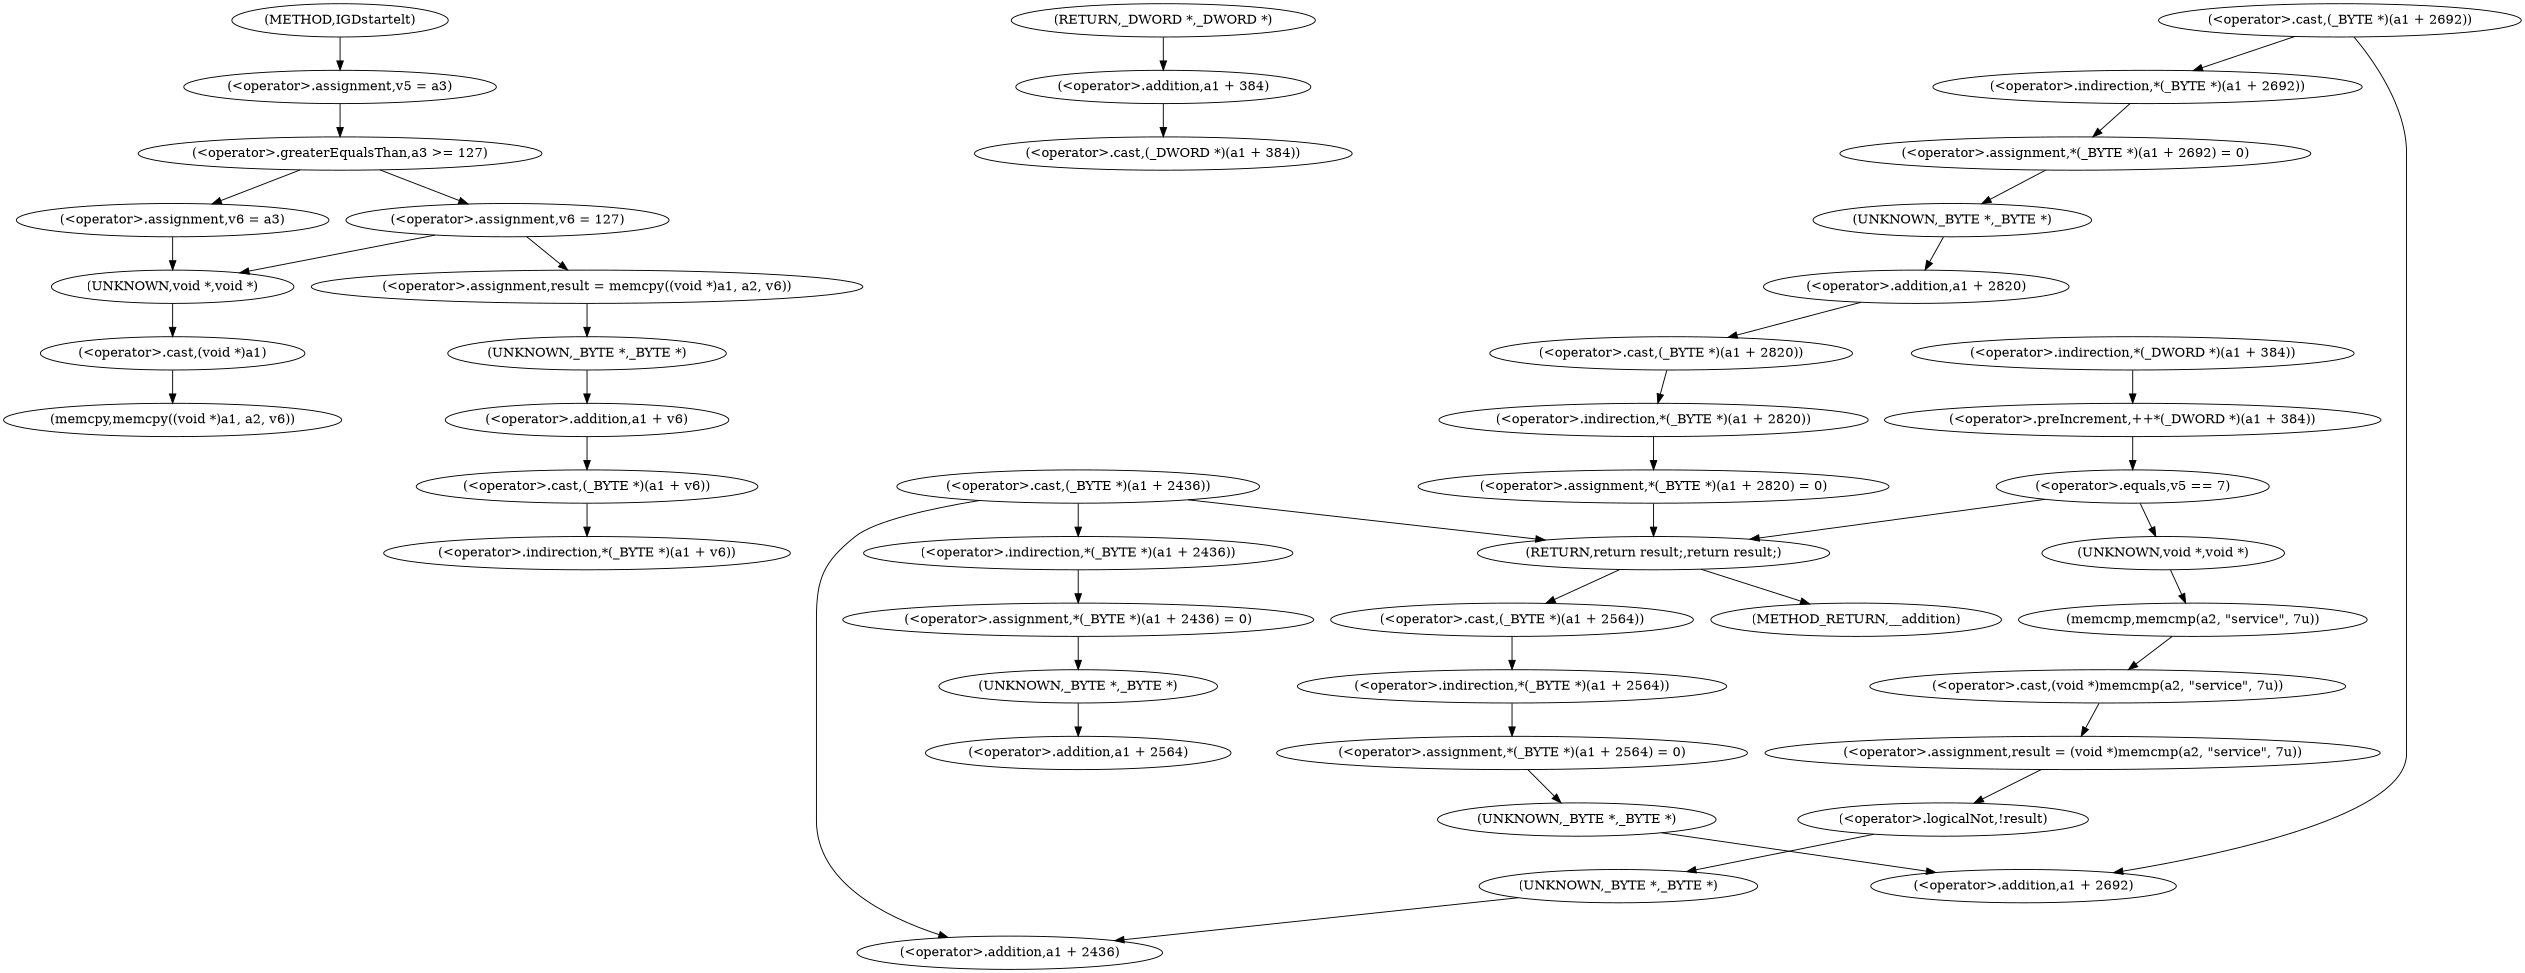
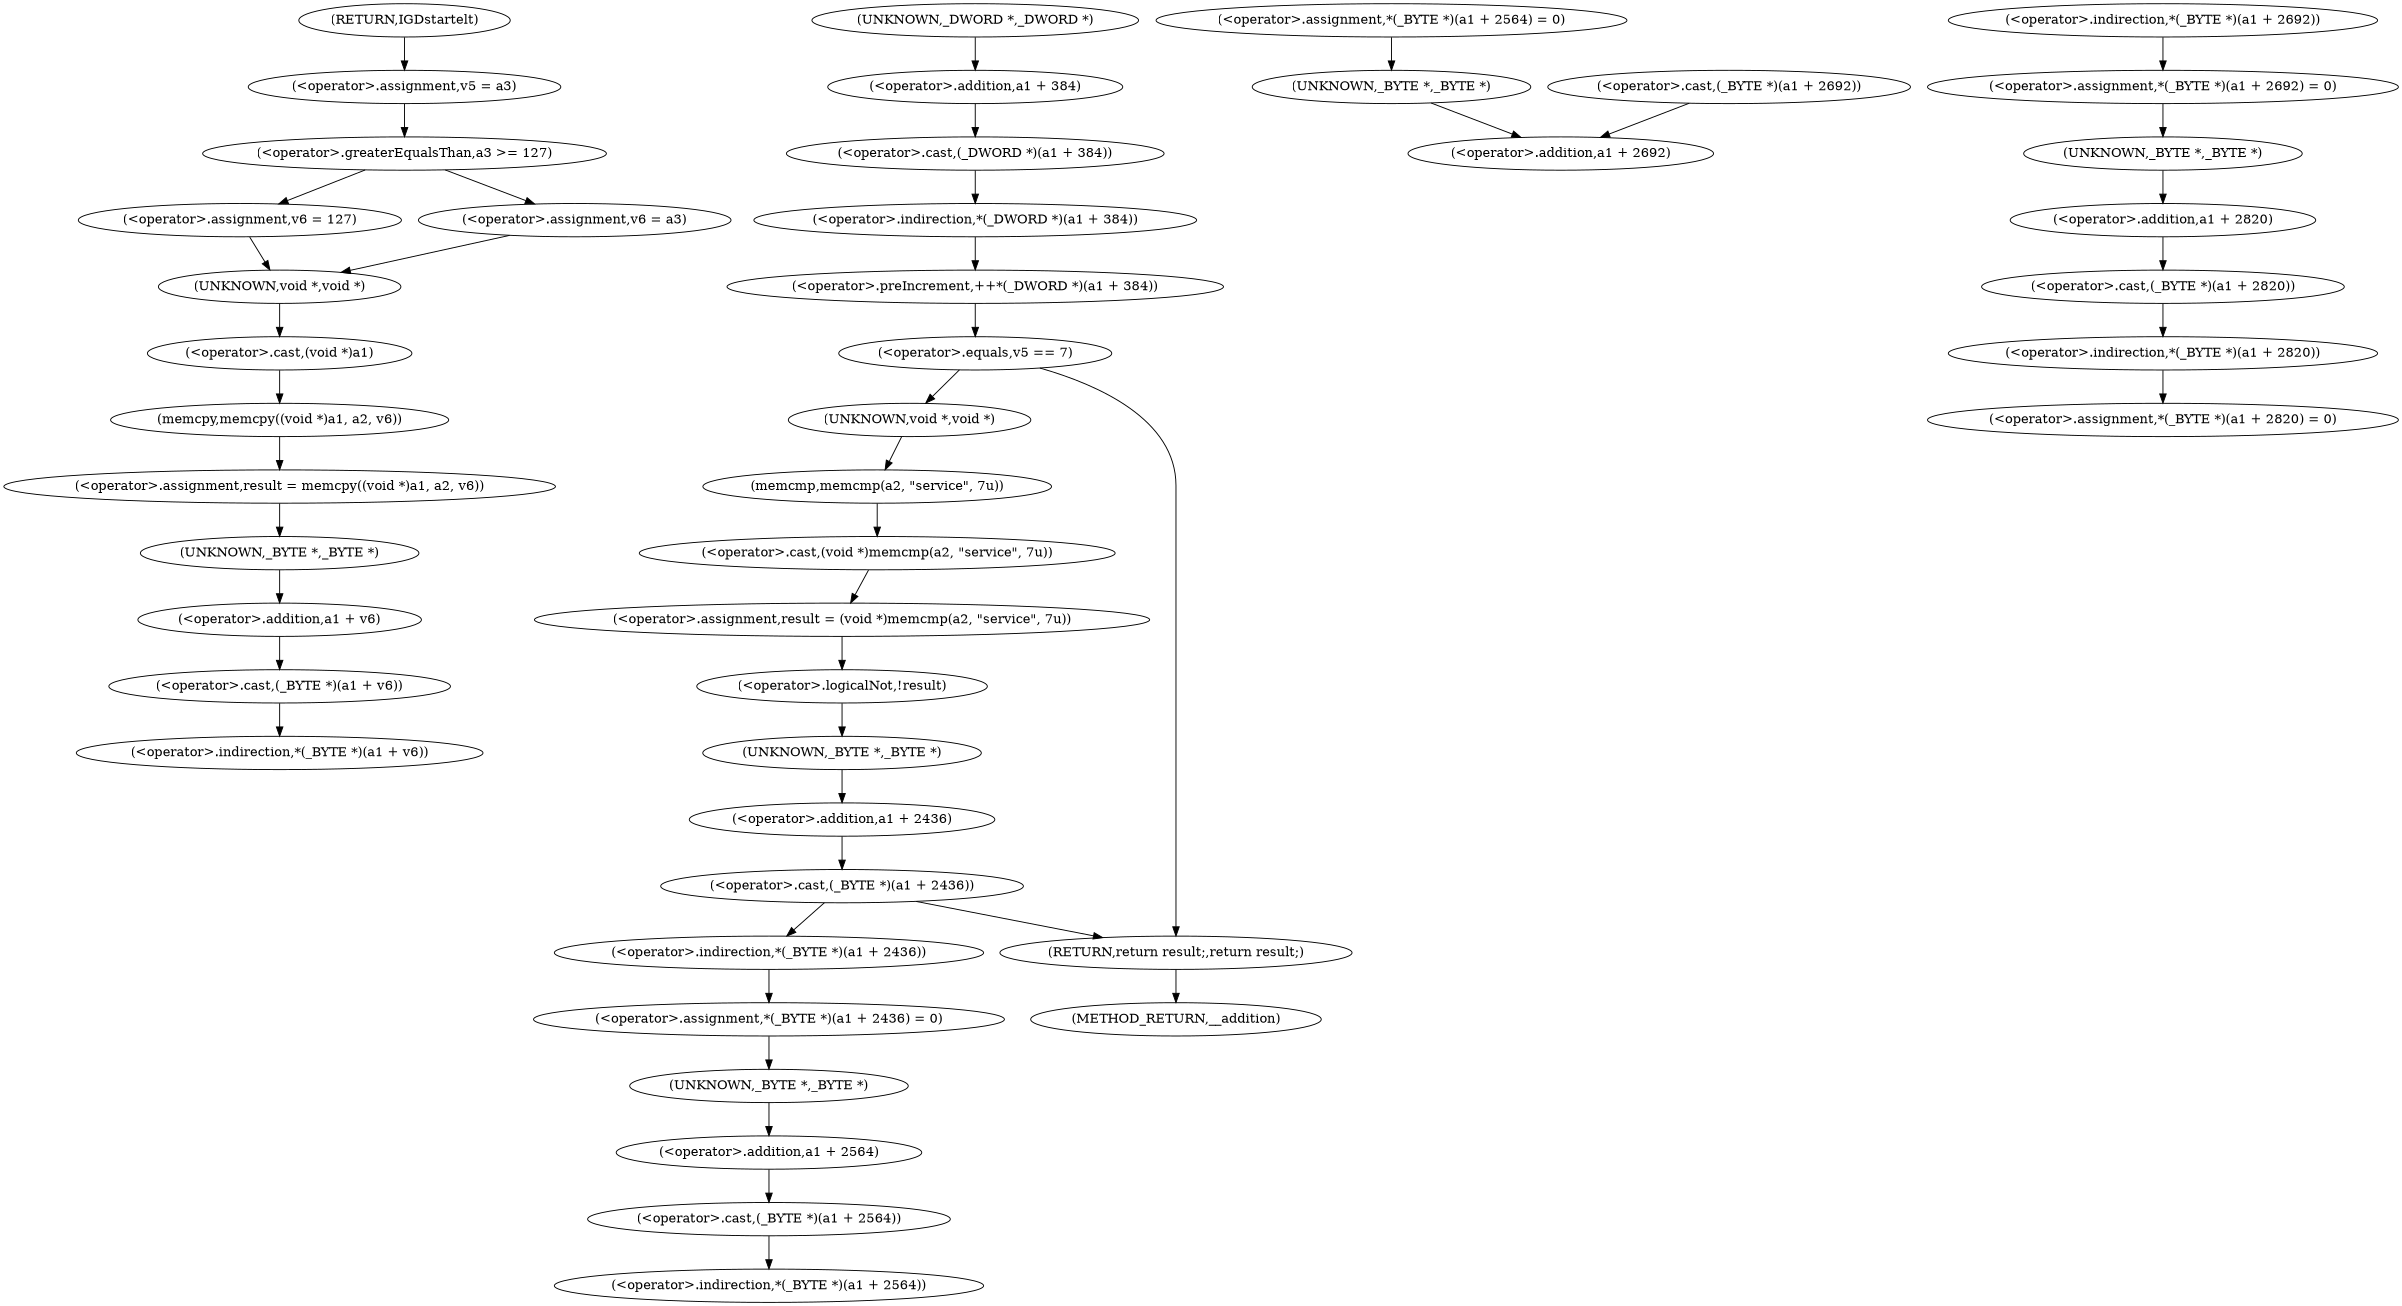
(340, 20) -> (405, 20)
(1163, 20) -> (975, 20)
(2248, 52) -> none
none -> (975, 182)
(544, 250) -> (280, 449)
(1654, 515) -> none
(1587, 584) -> (769, 1181)
(816, 696) -> (842, 848)
(1512, 715) -> none
